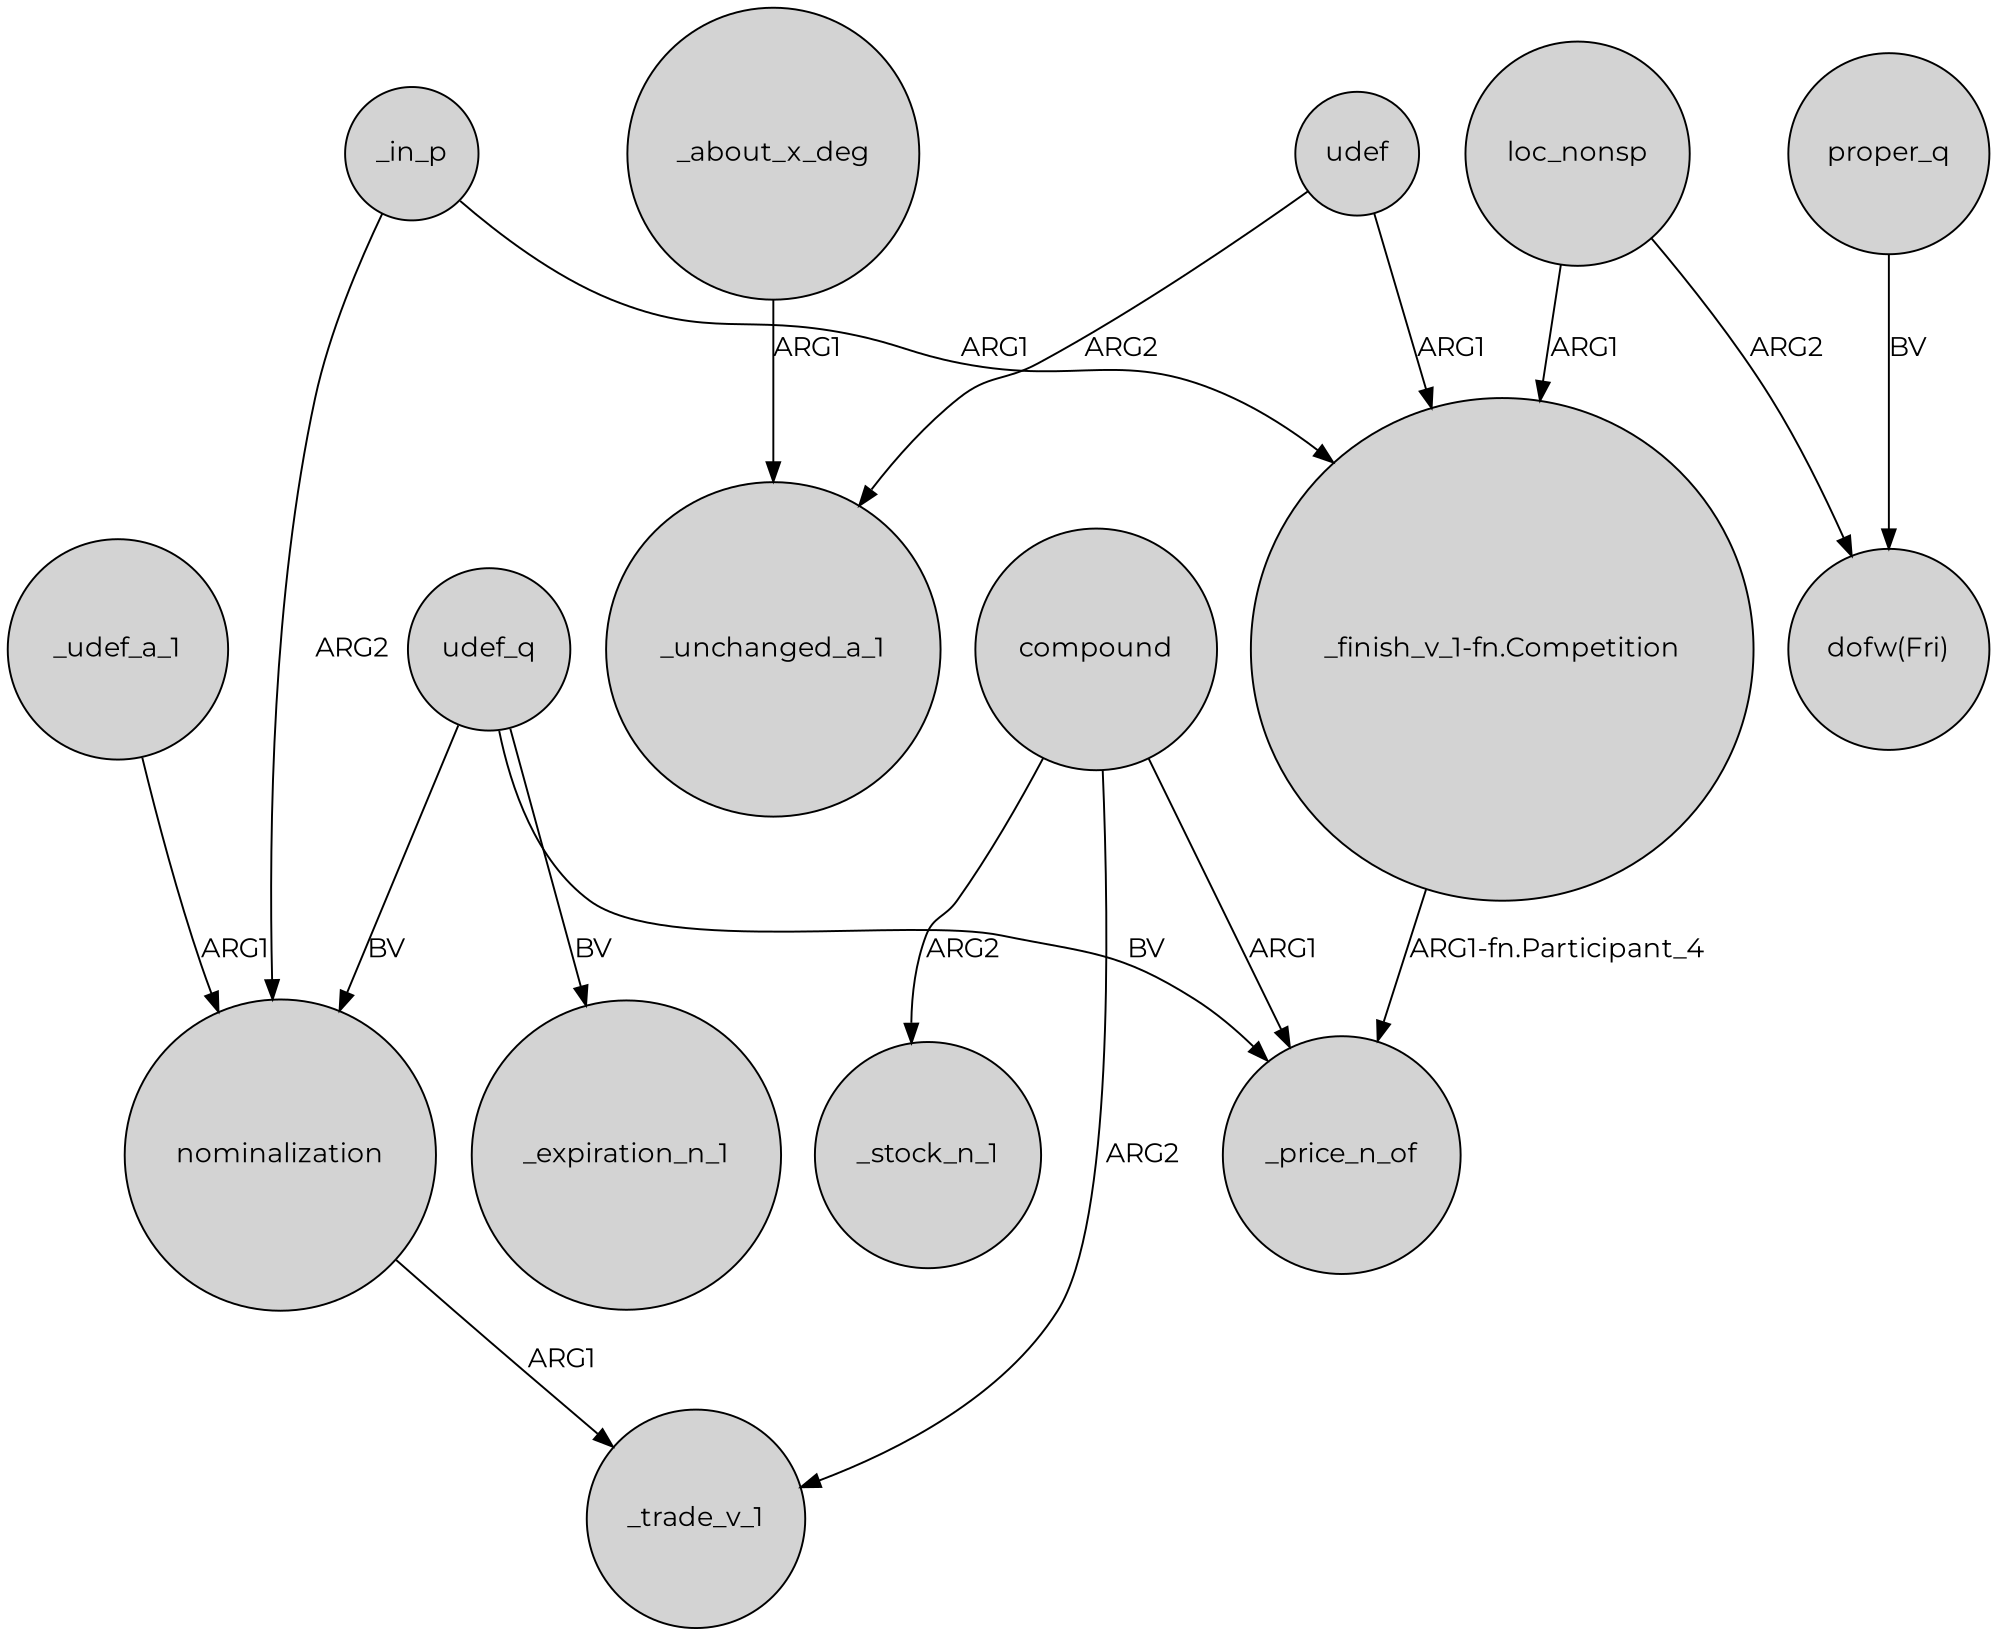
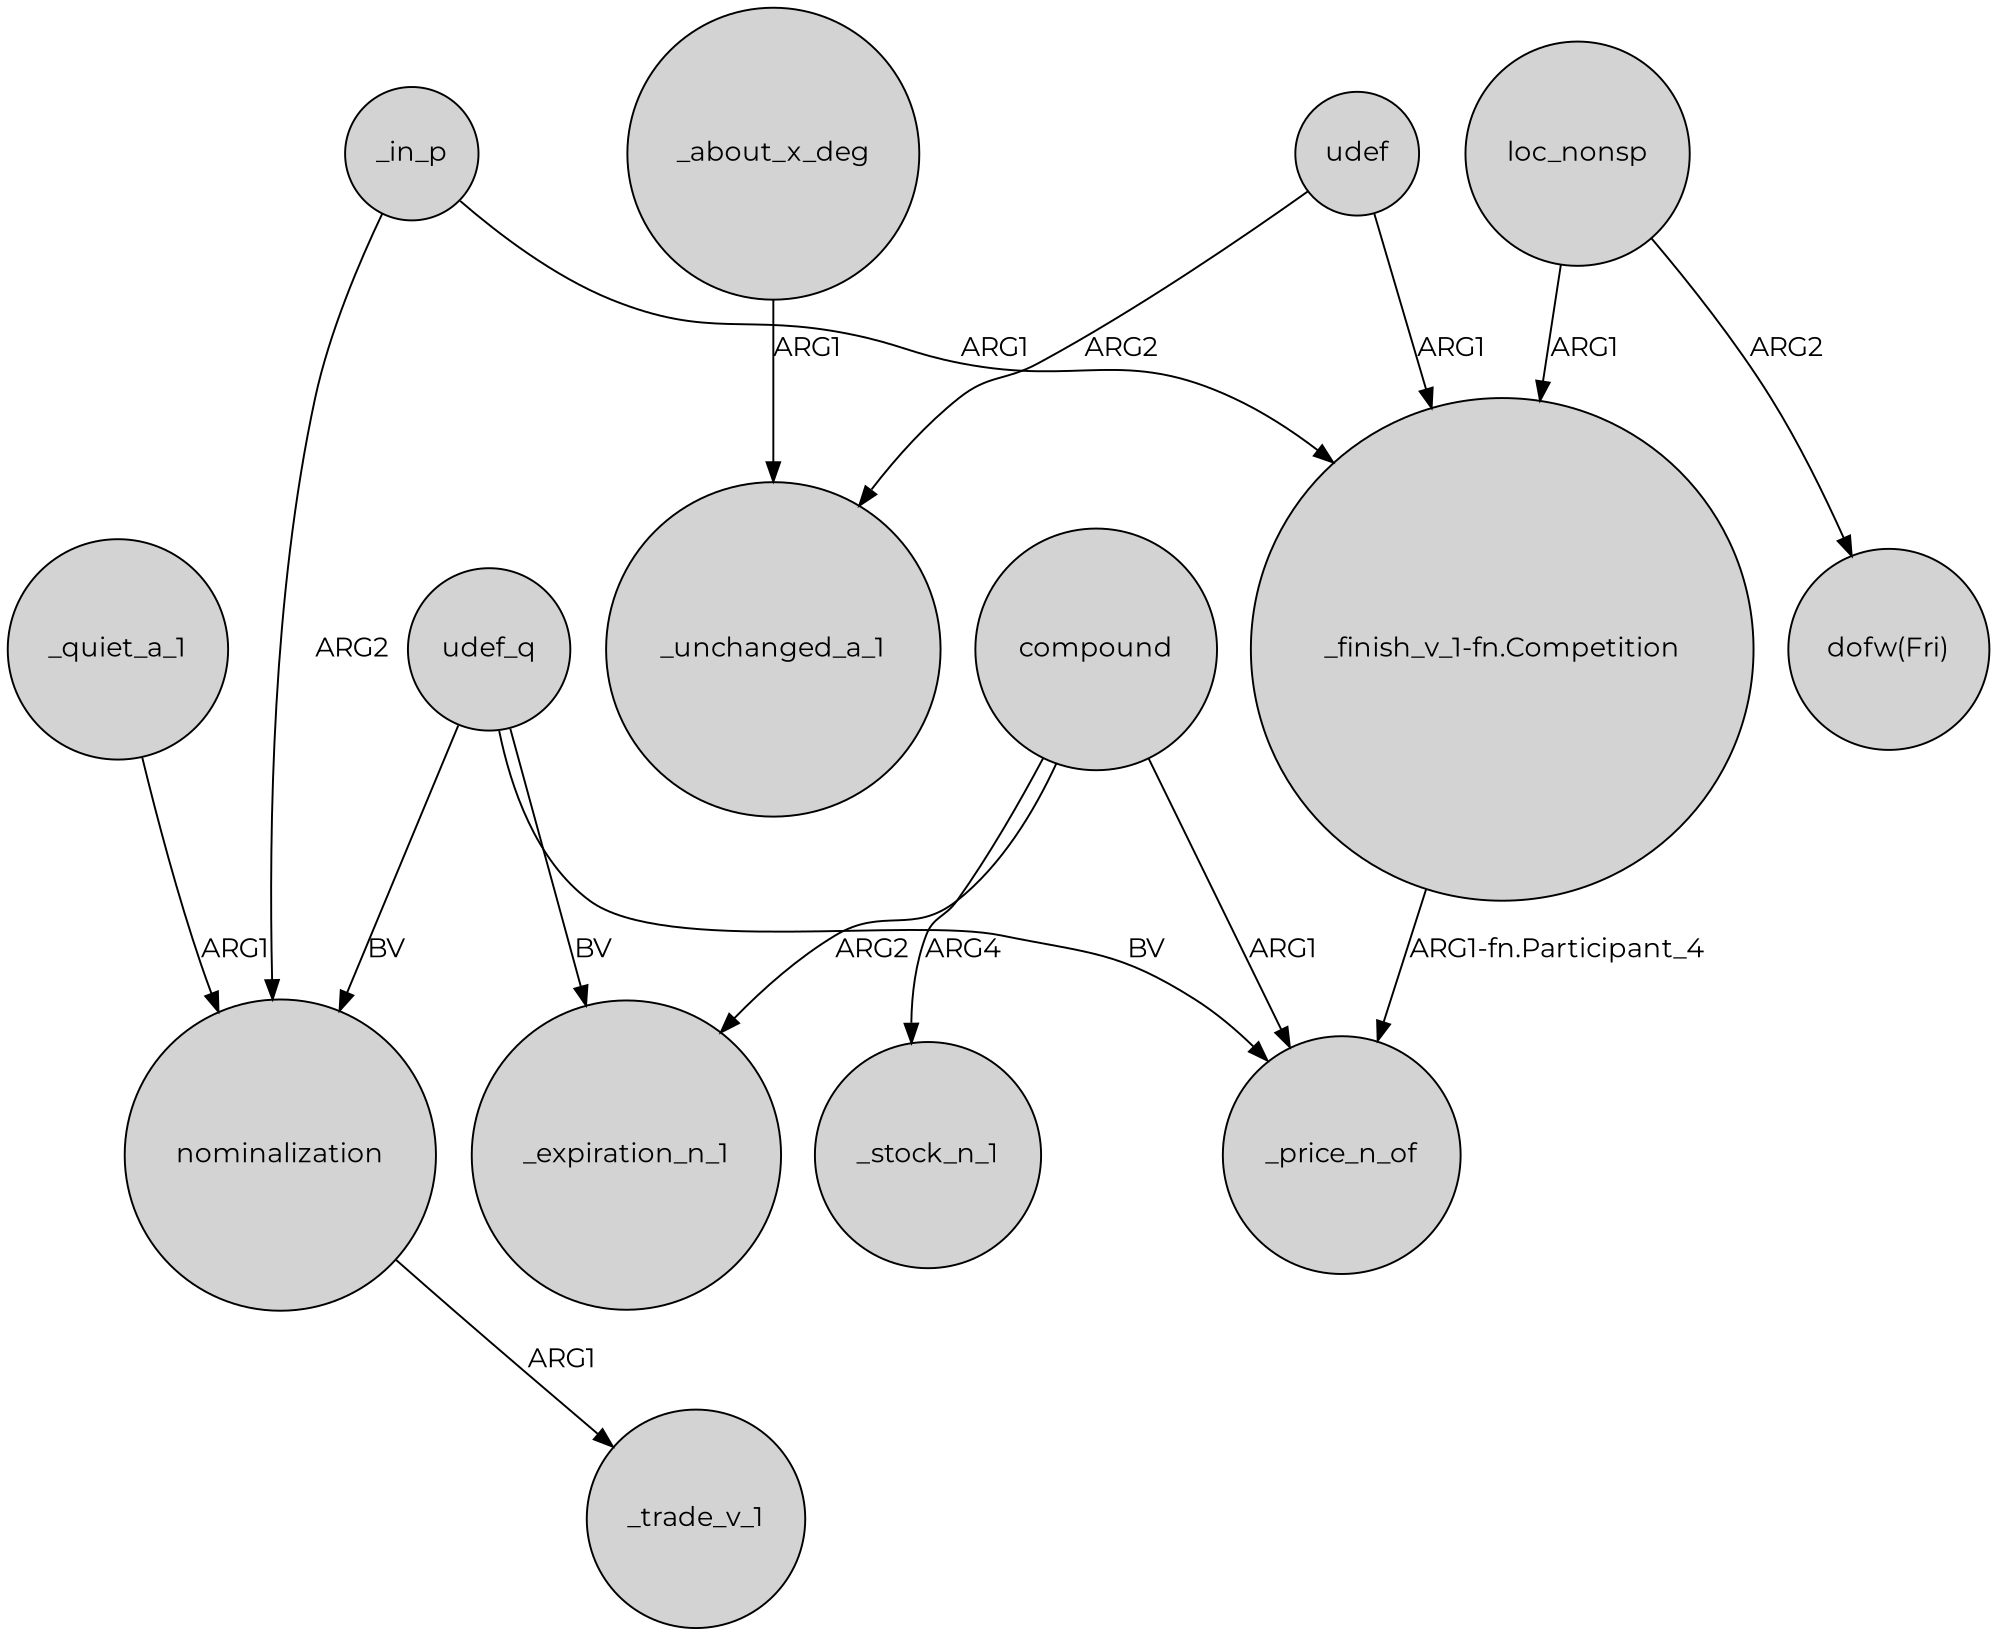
(1889, 154) -> none
(118, 649) -> (118, 649)
(964, 950) -> (964, 950)
(1092, 1192) -> (917, 918)
